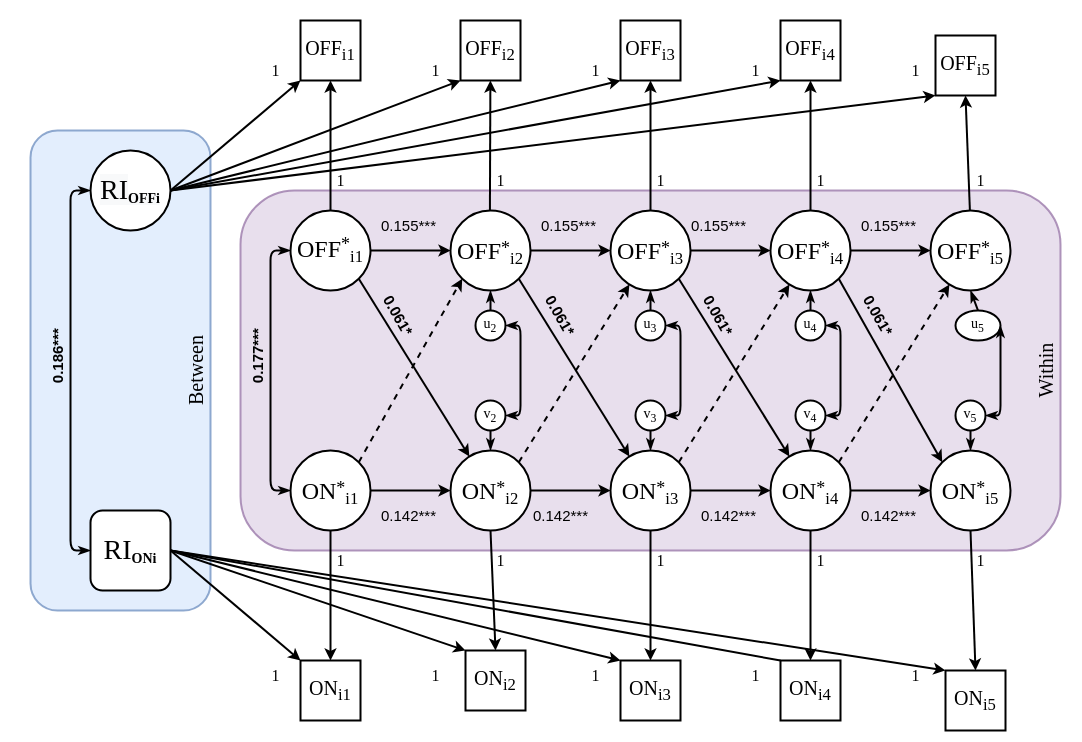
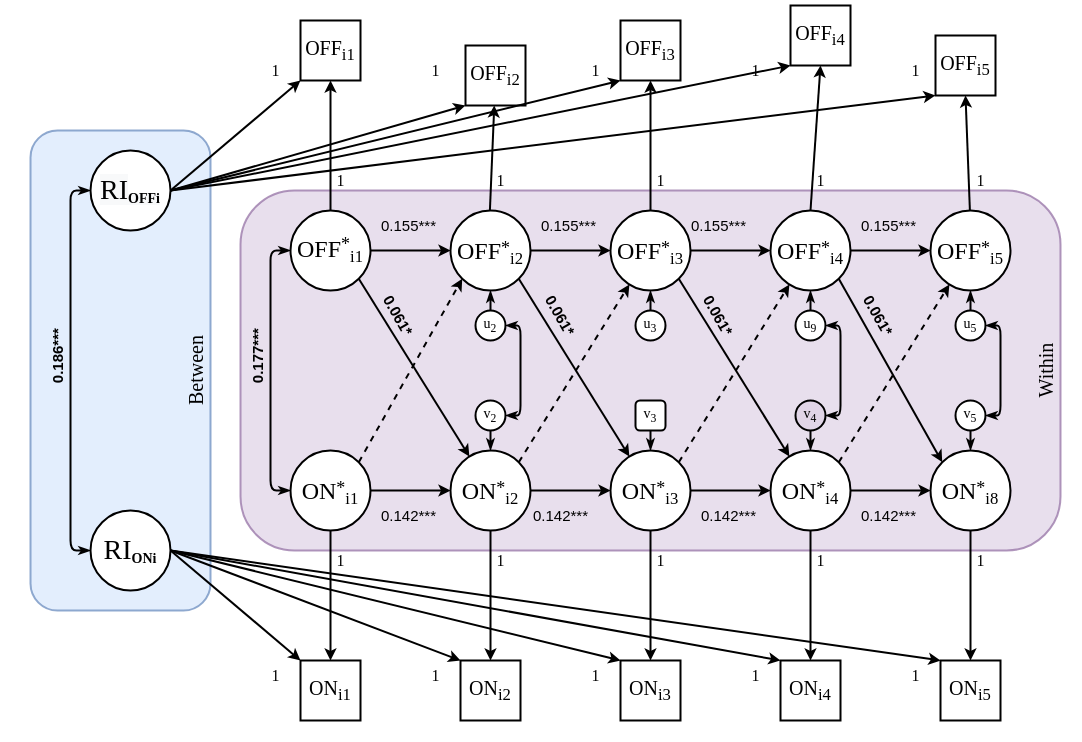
(491, 51) -> (496, 76)
(811, 51) -> (821, 36)
(811, 326) -> (811, 326)
(978, 326) -> (971, 326)
(681, 371) -> none
(651, 416) -> (651, 416)
(811, 416) -> (811, 416)
(971, 491) -> (971, 491)
(131, 551) -> (131, 551)
(773, 659) -> (770, 659)
(496, 681) -> (491, 691)
(976, 701) -> (971, 691)
